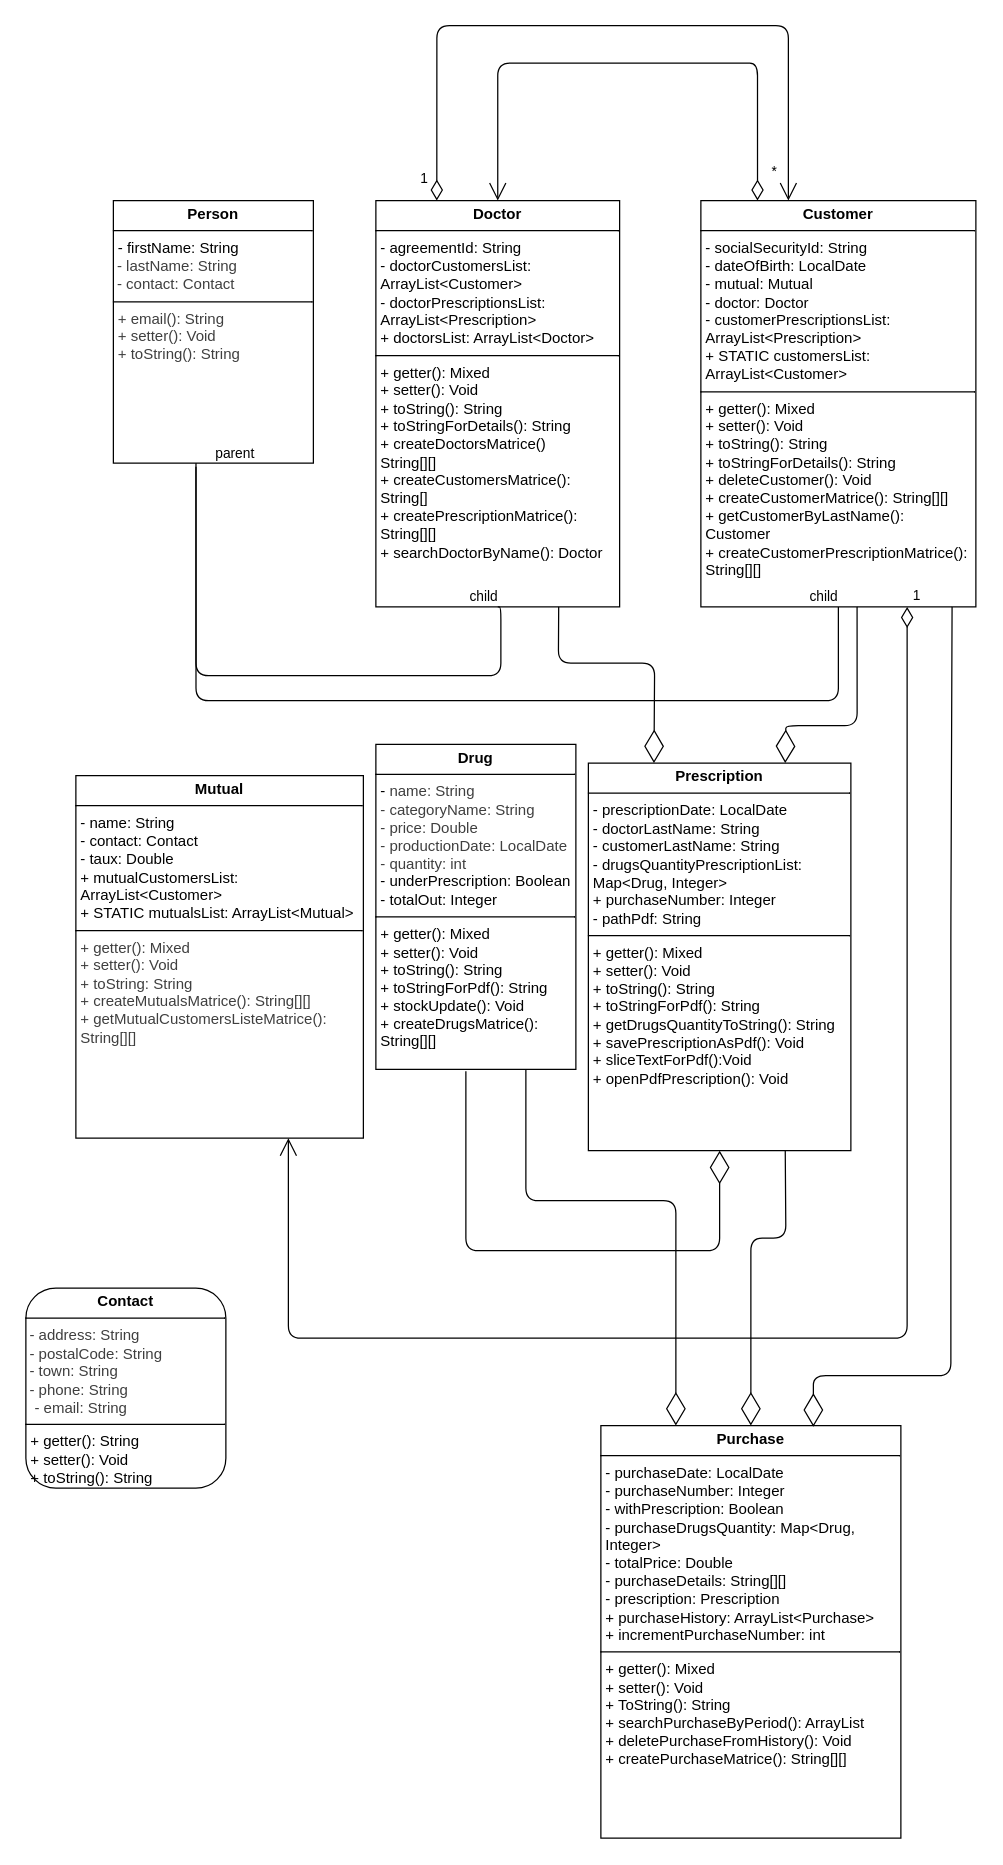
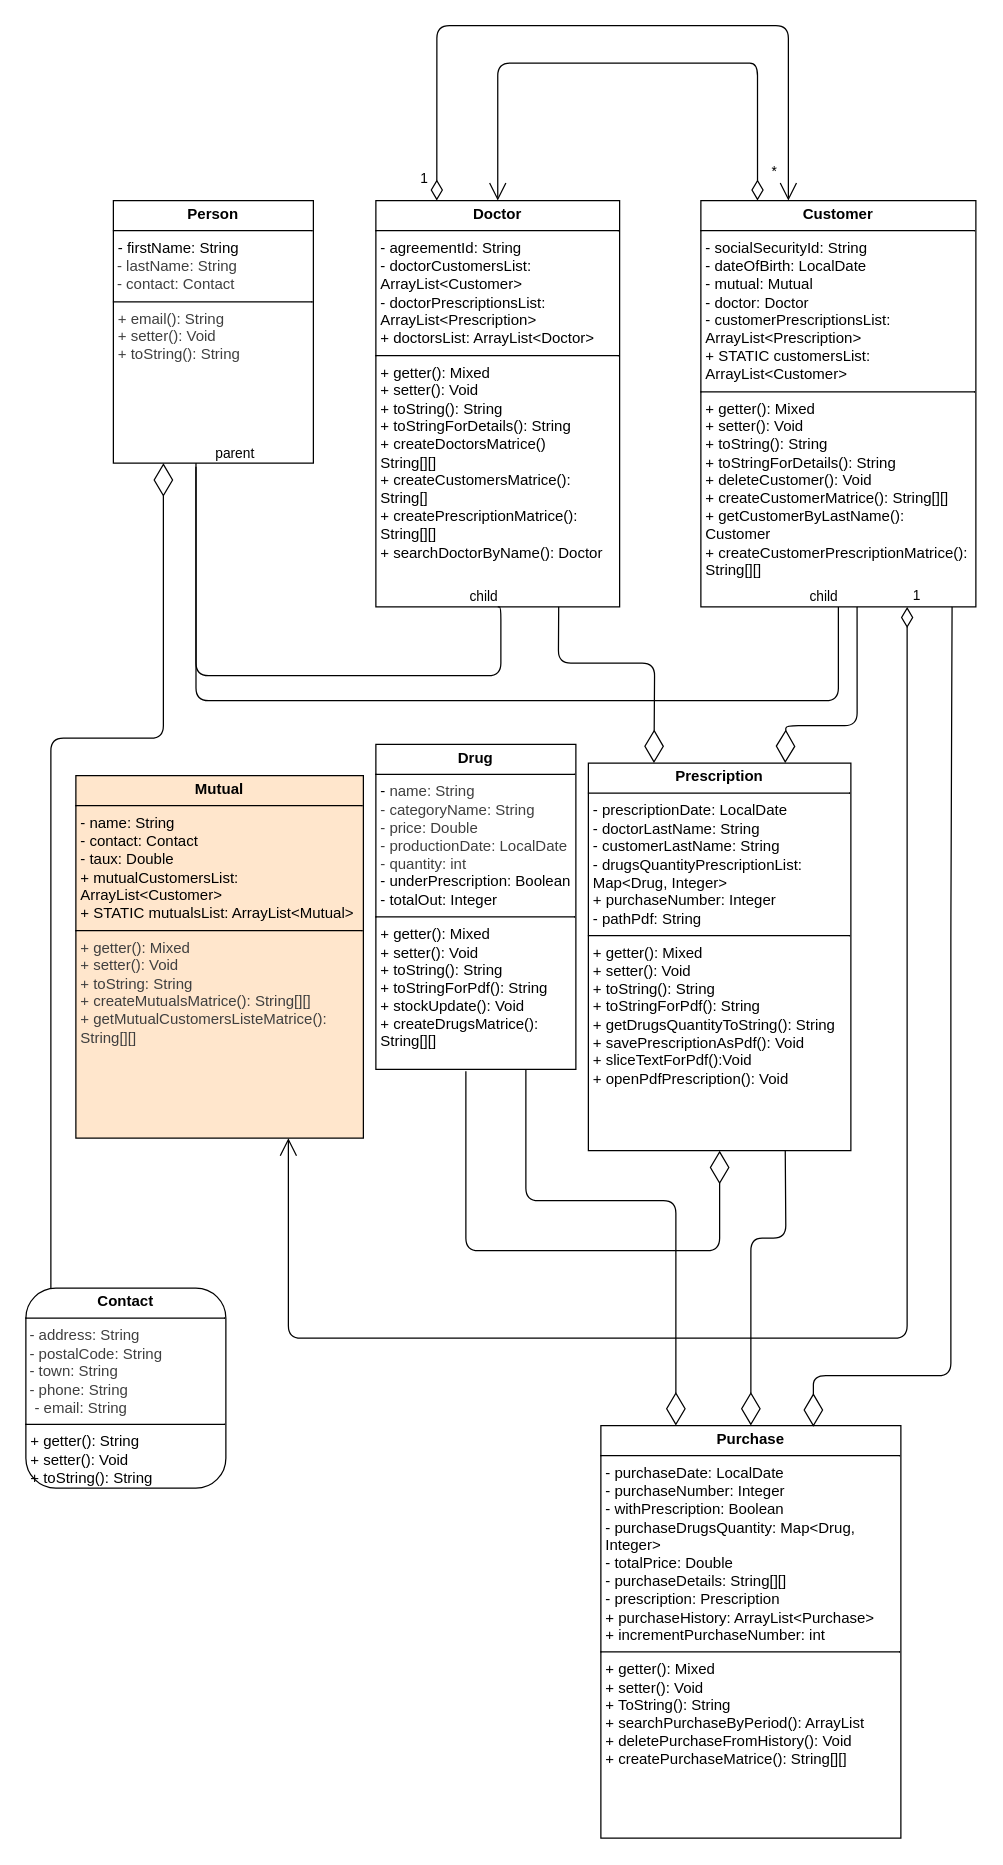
none -> (51, 845)
(219, 957) -> (219, 957)
